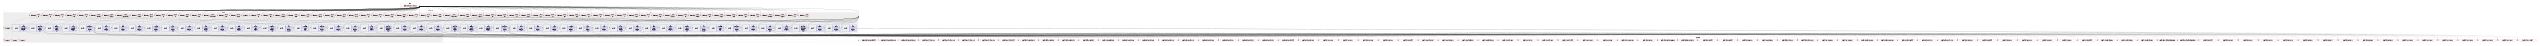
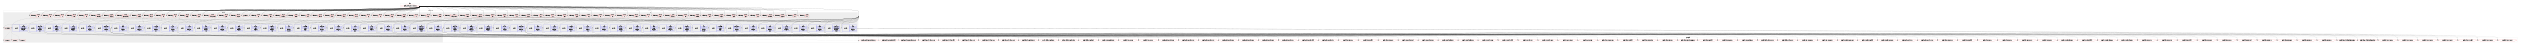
(1048, 40) -> (1048, 40)
(1068, 40) -> (1068, 40)
(1248, 40) -> none
(1687, 40) -> (1648, 40)
